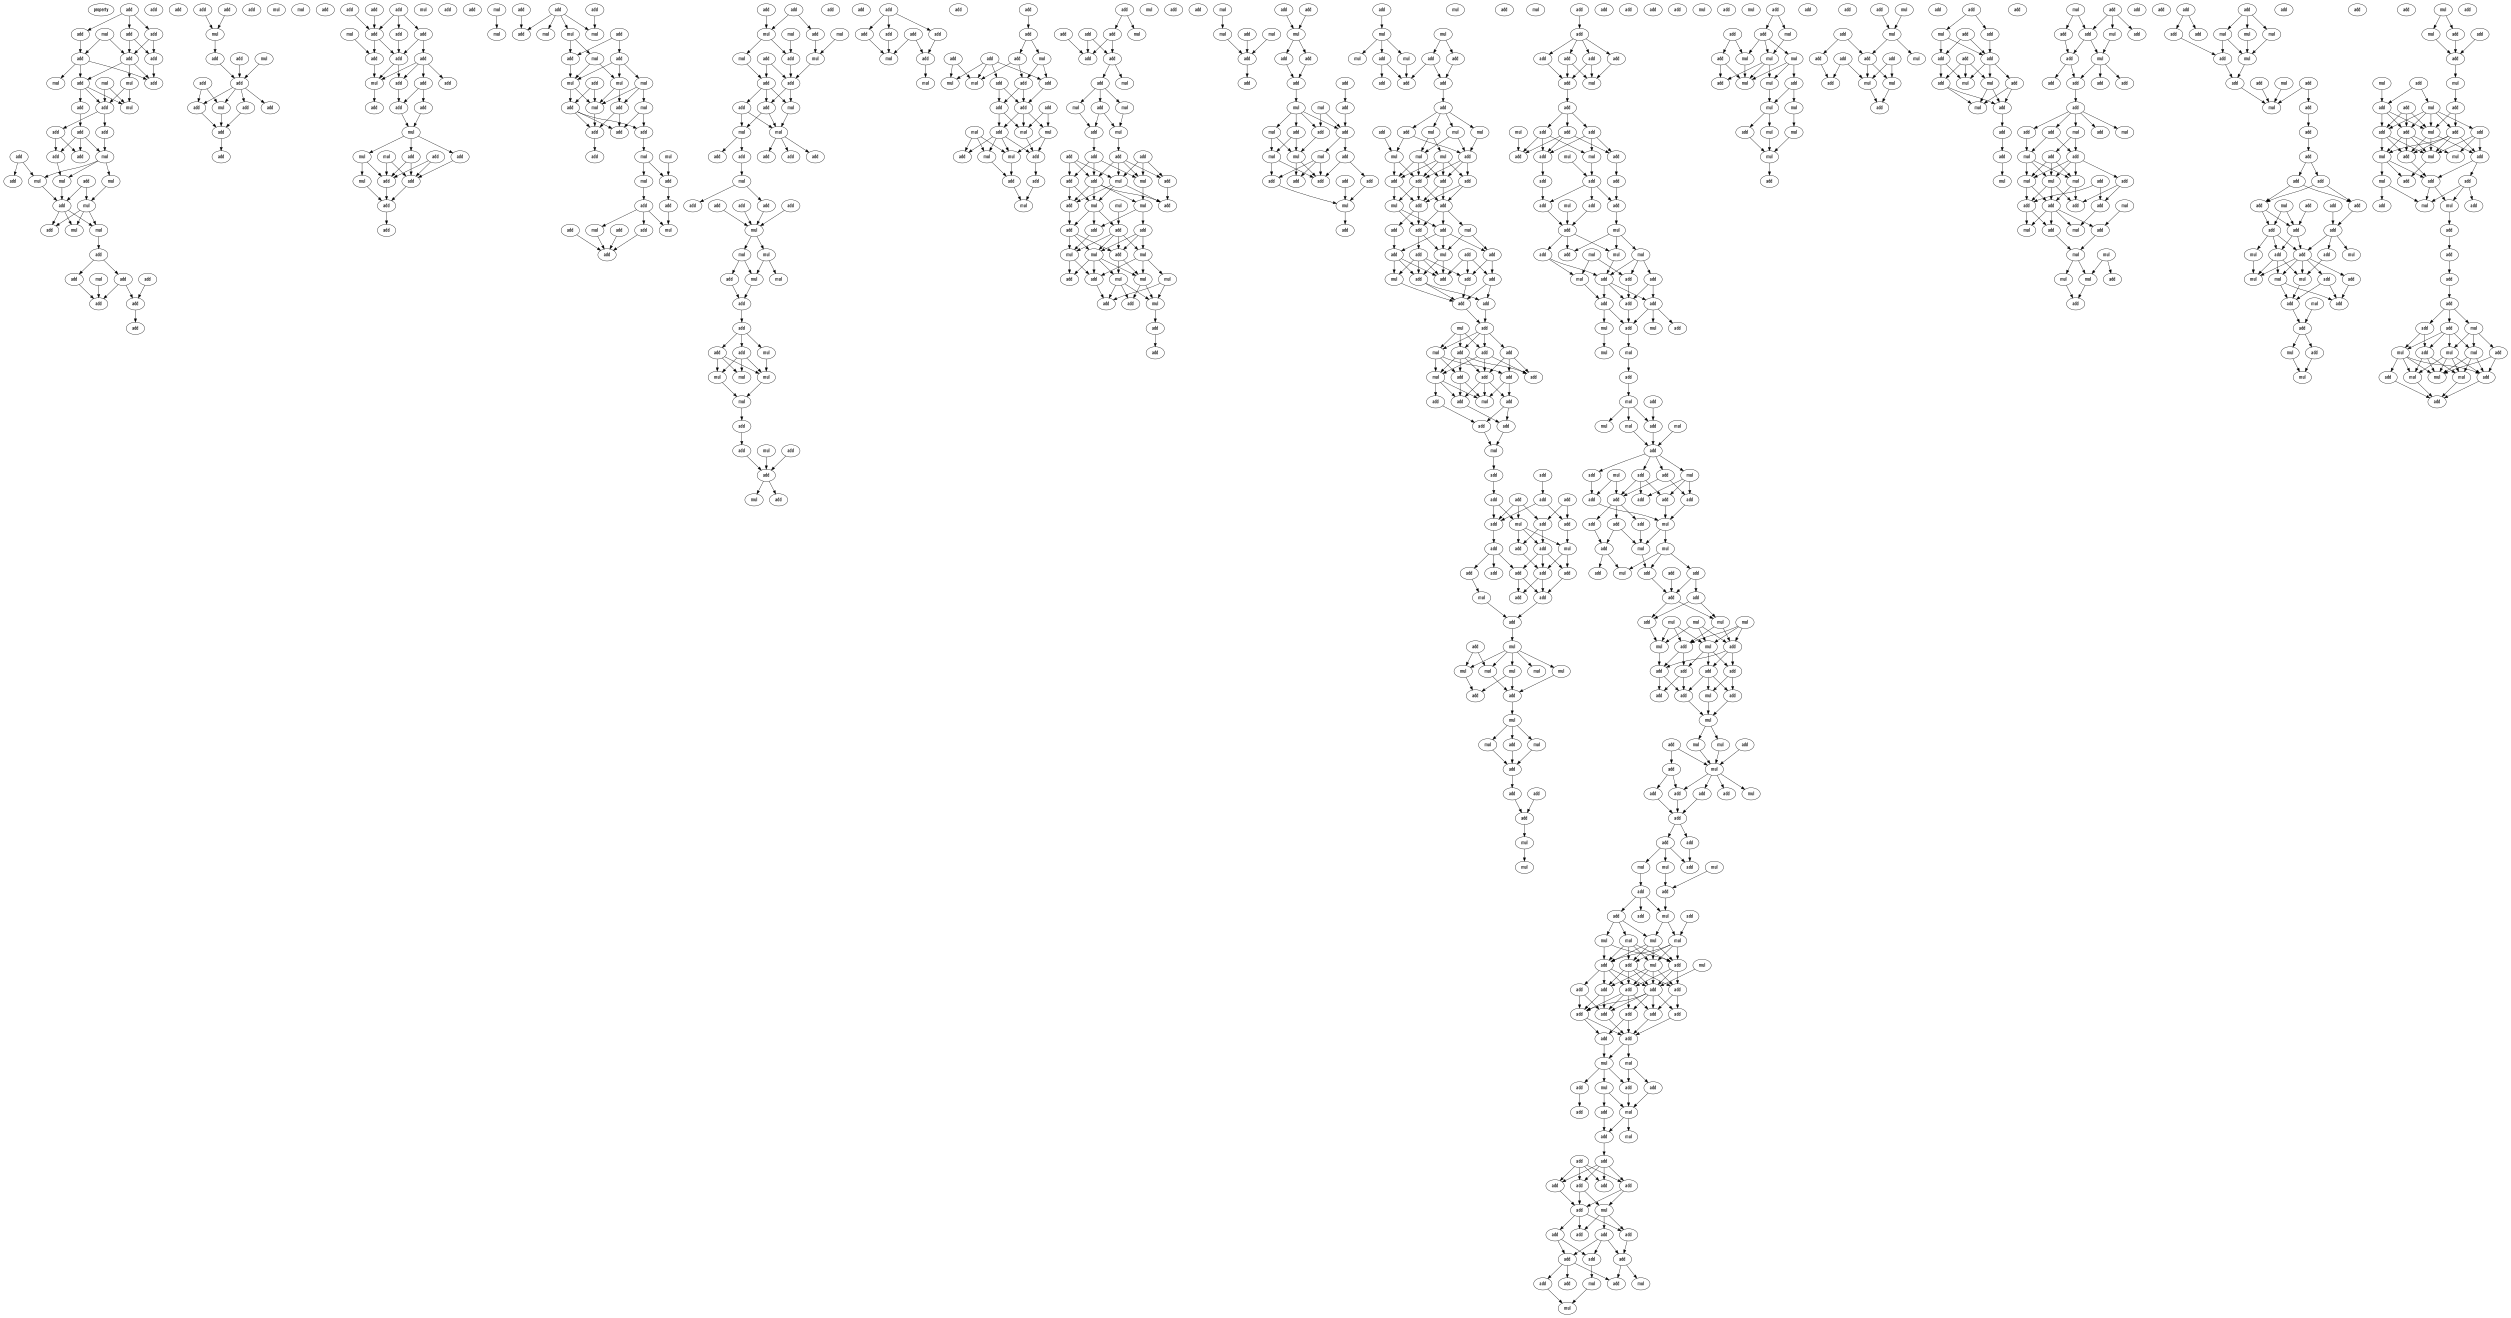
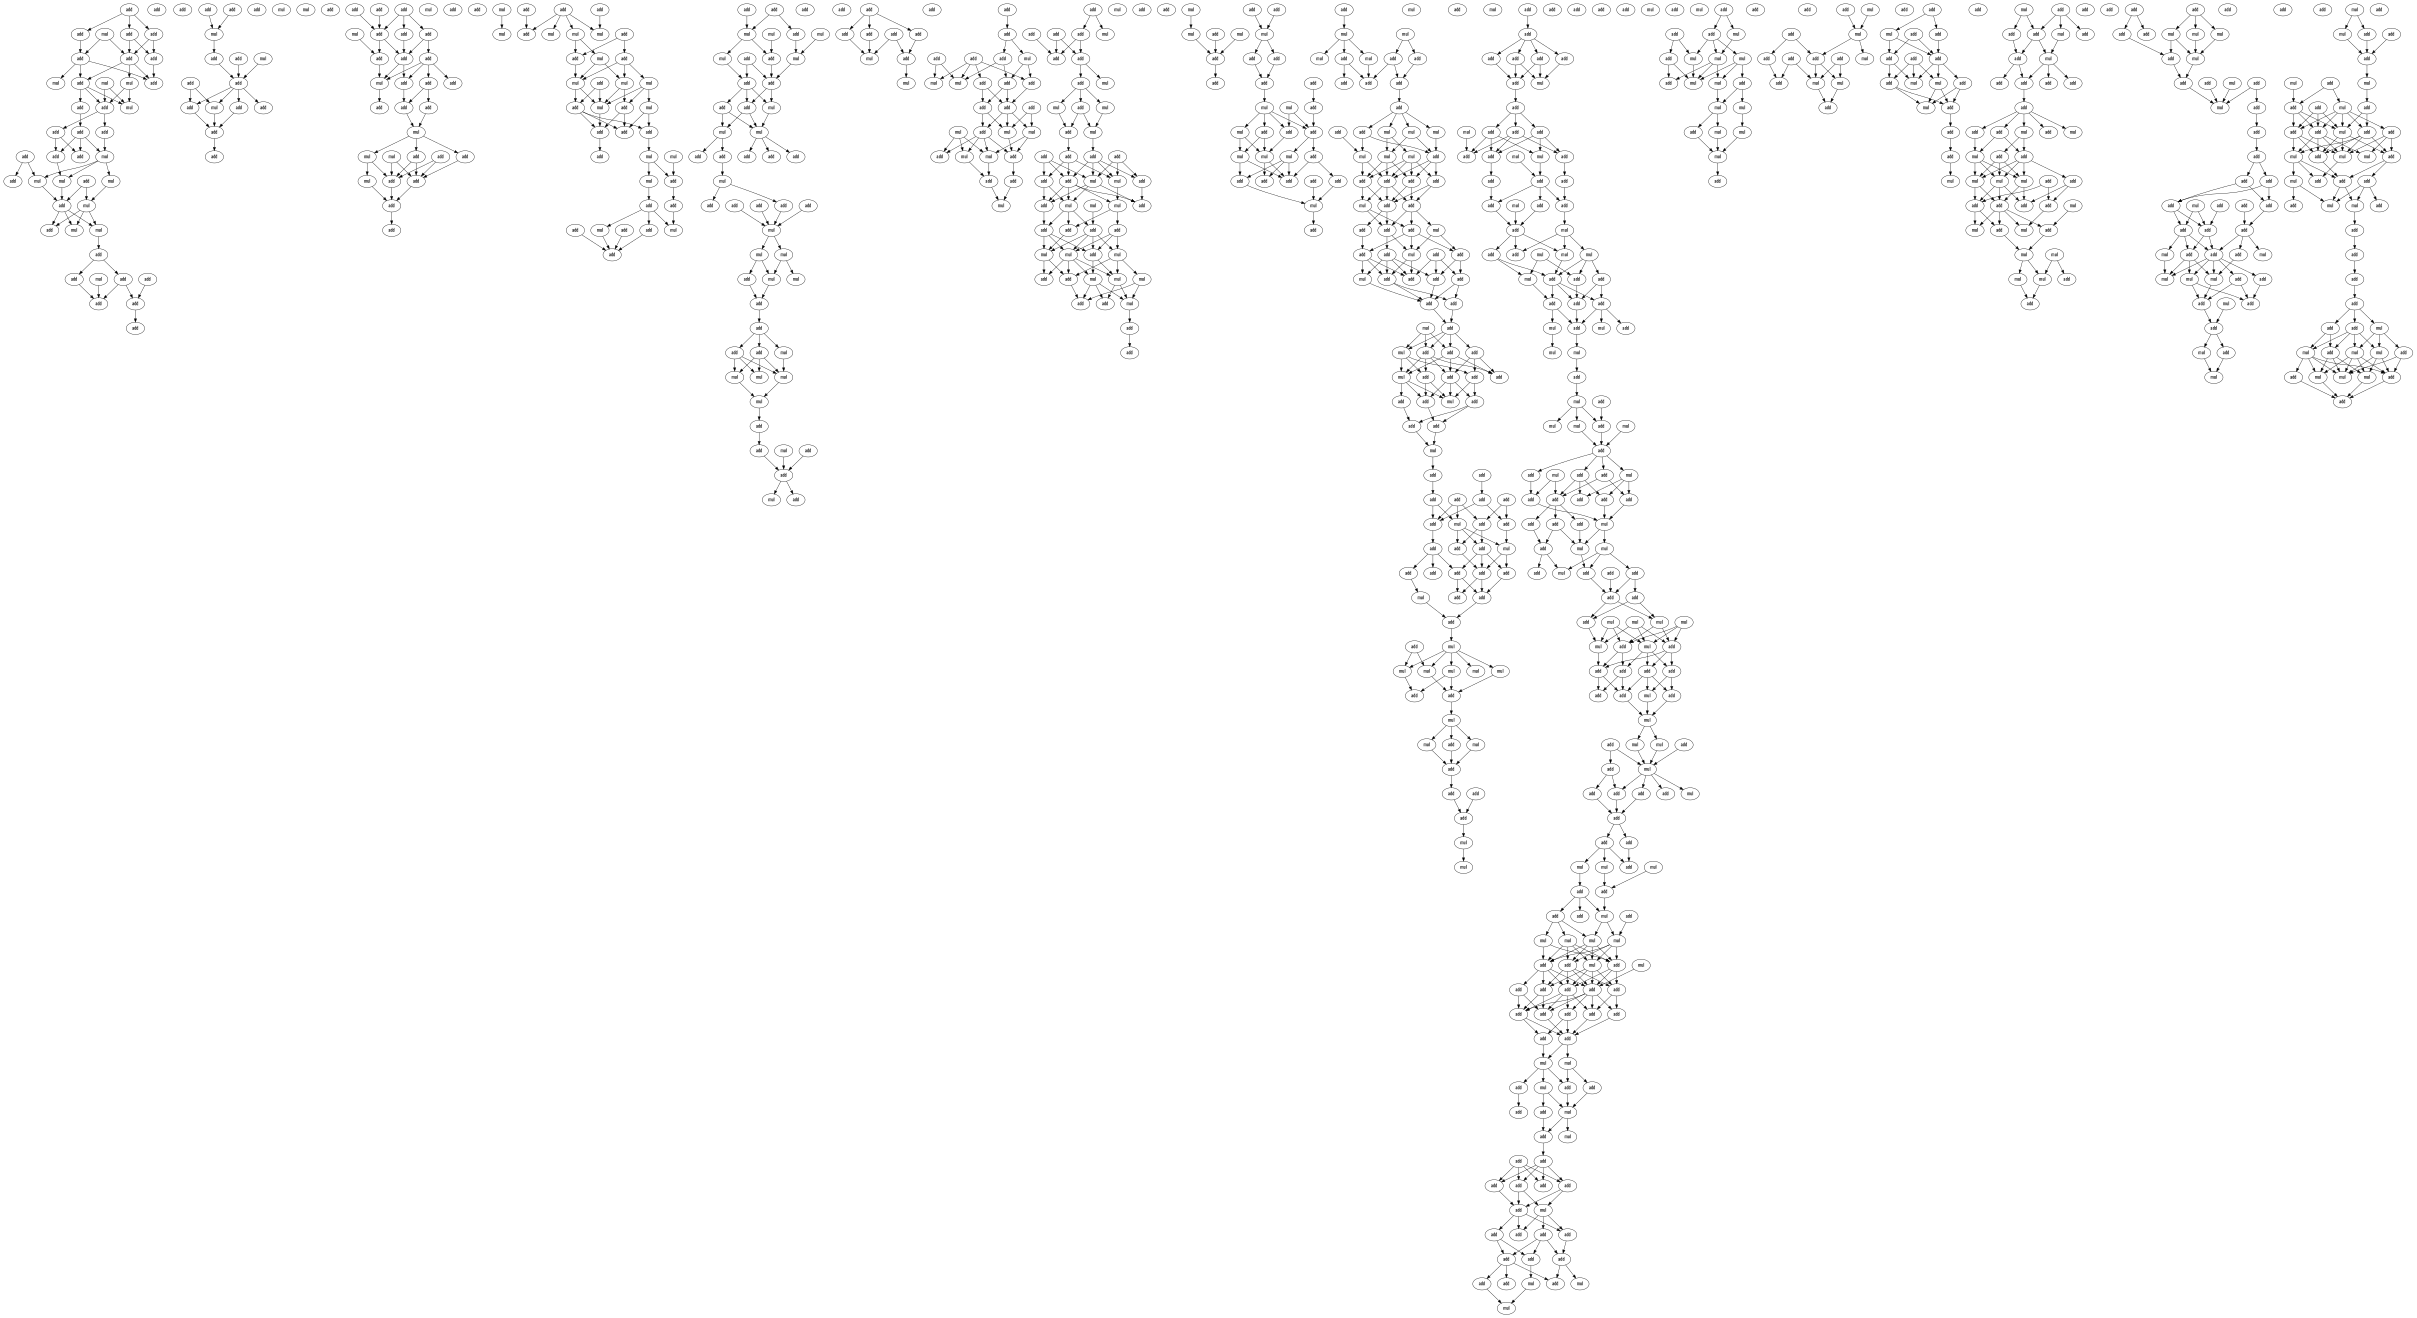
(101, 10) -> none
